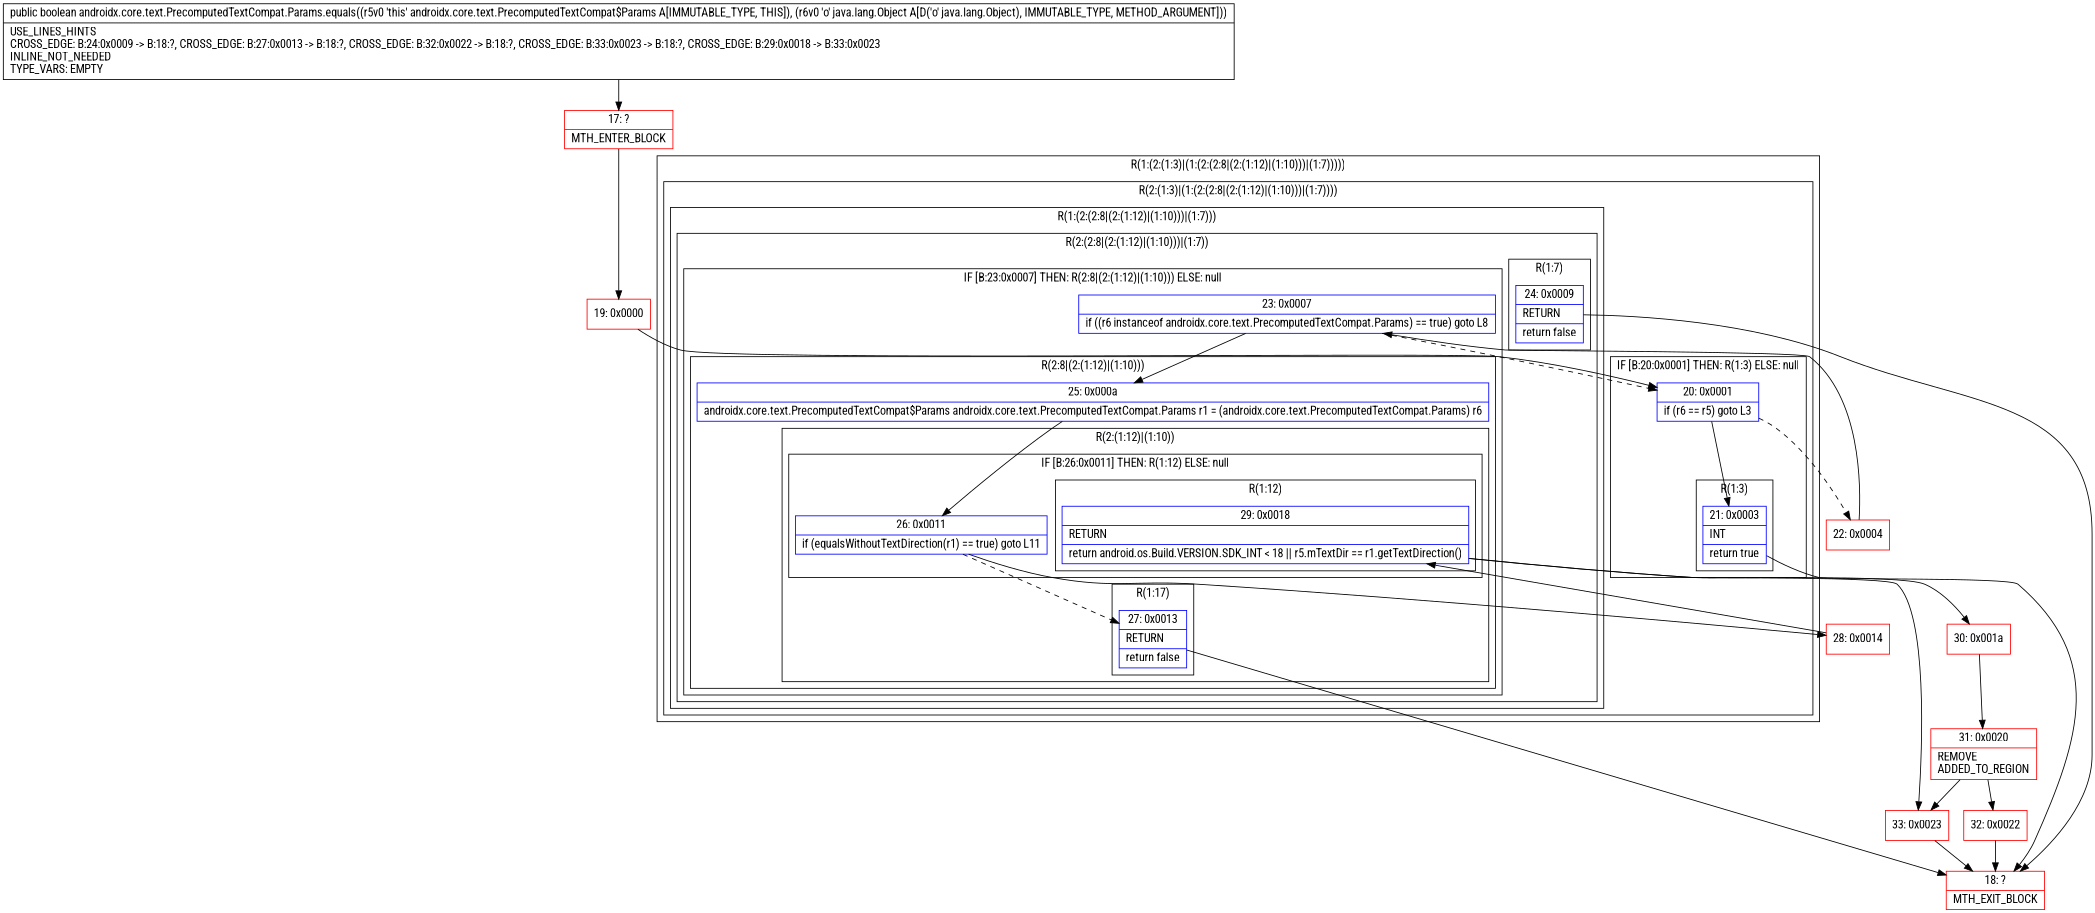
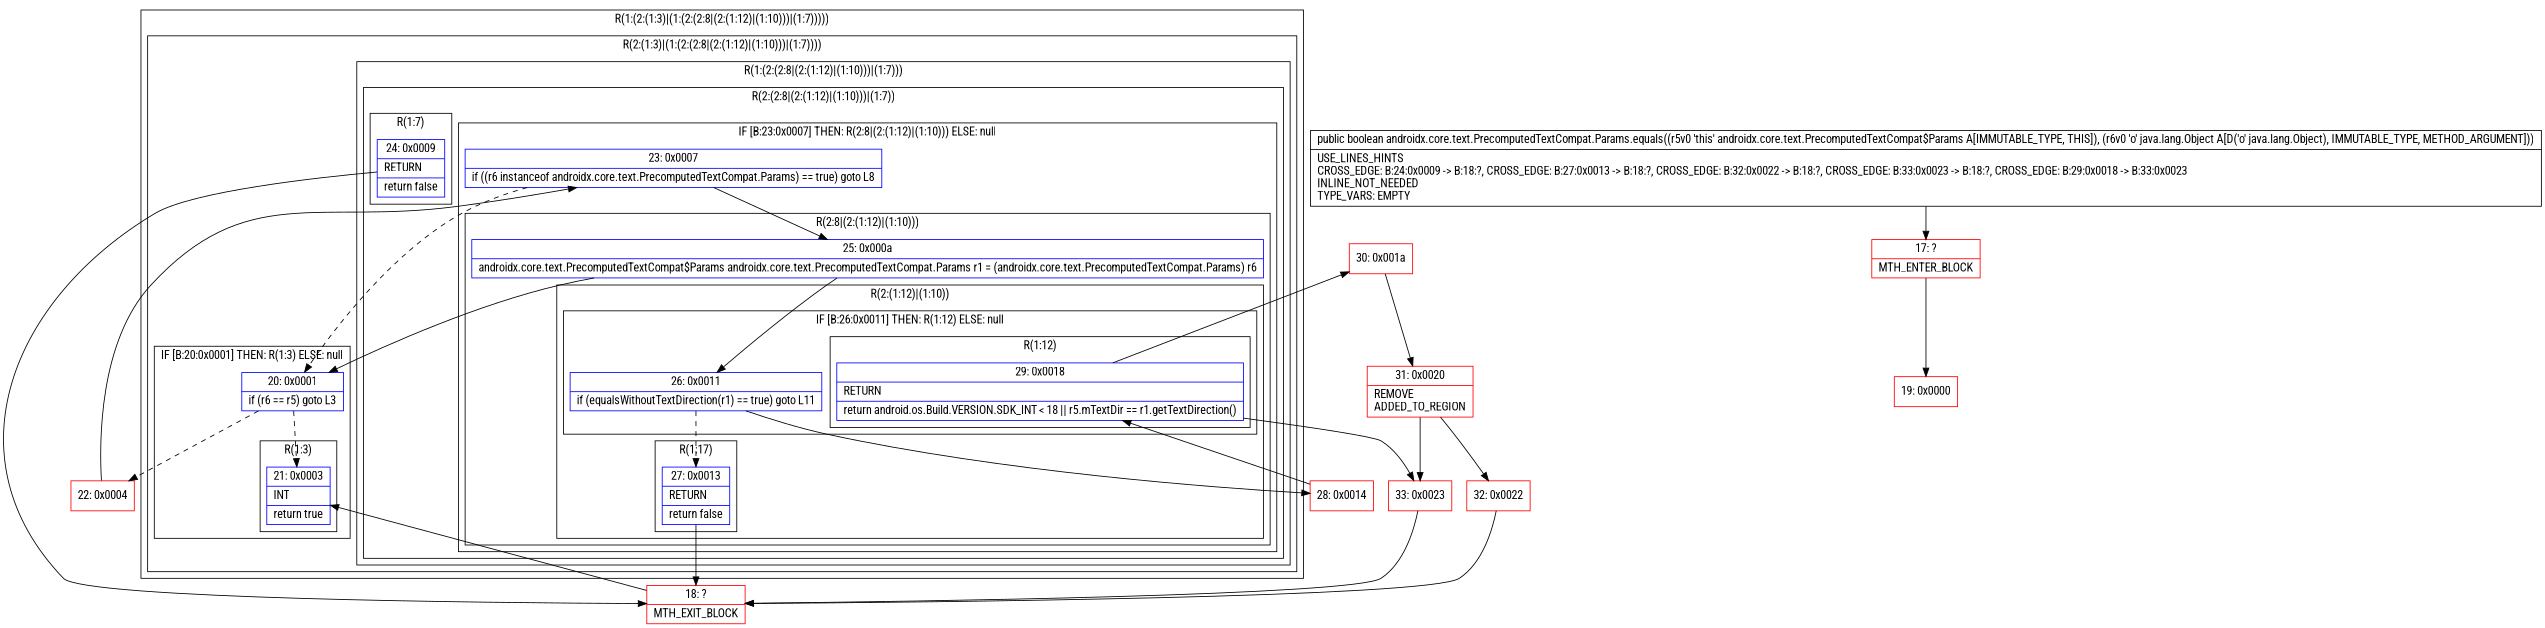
(1142, 356) -> (475, 310)
(1719, 460) -> (295, 435)
(2037, 603) -> (446, 536)
